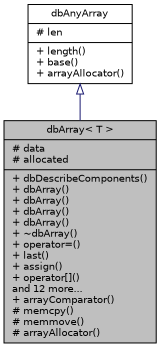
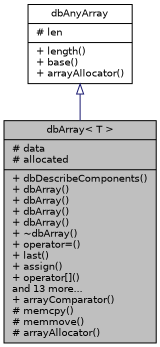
(48, 289) -> (48, 289)
